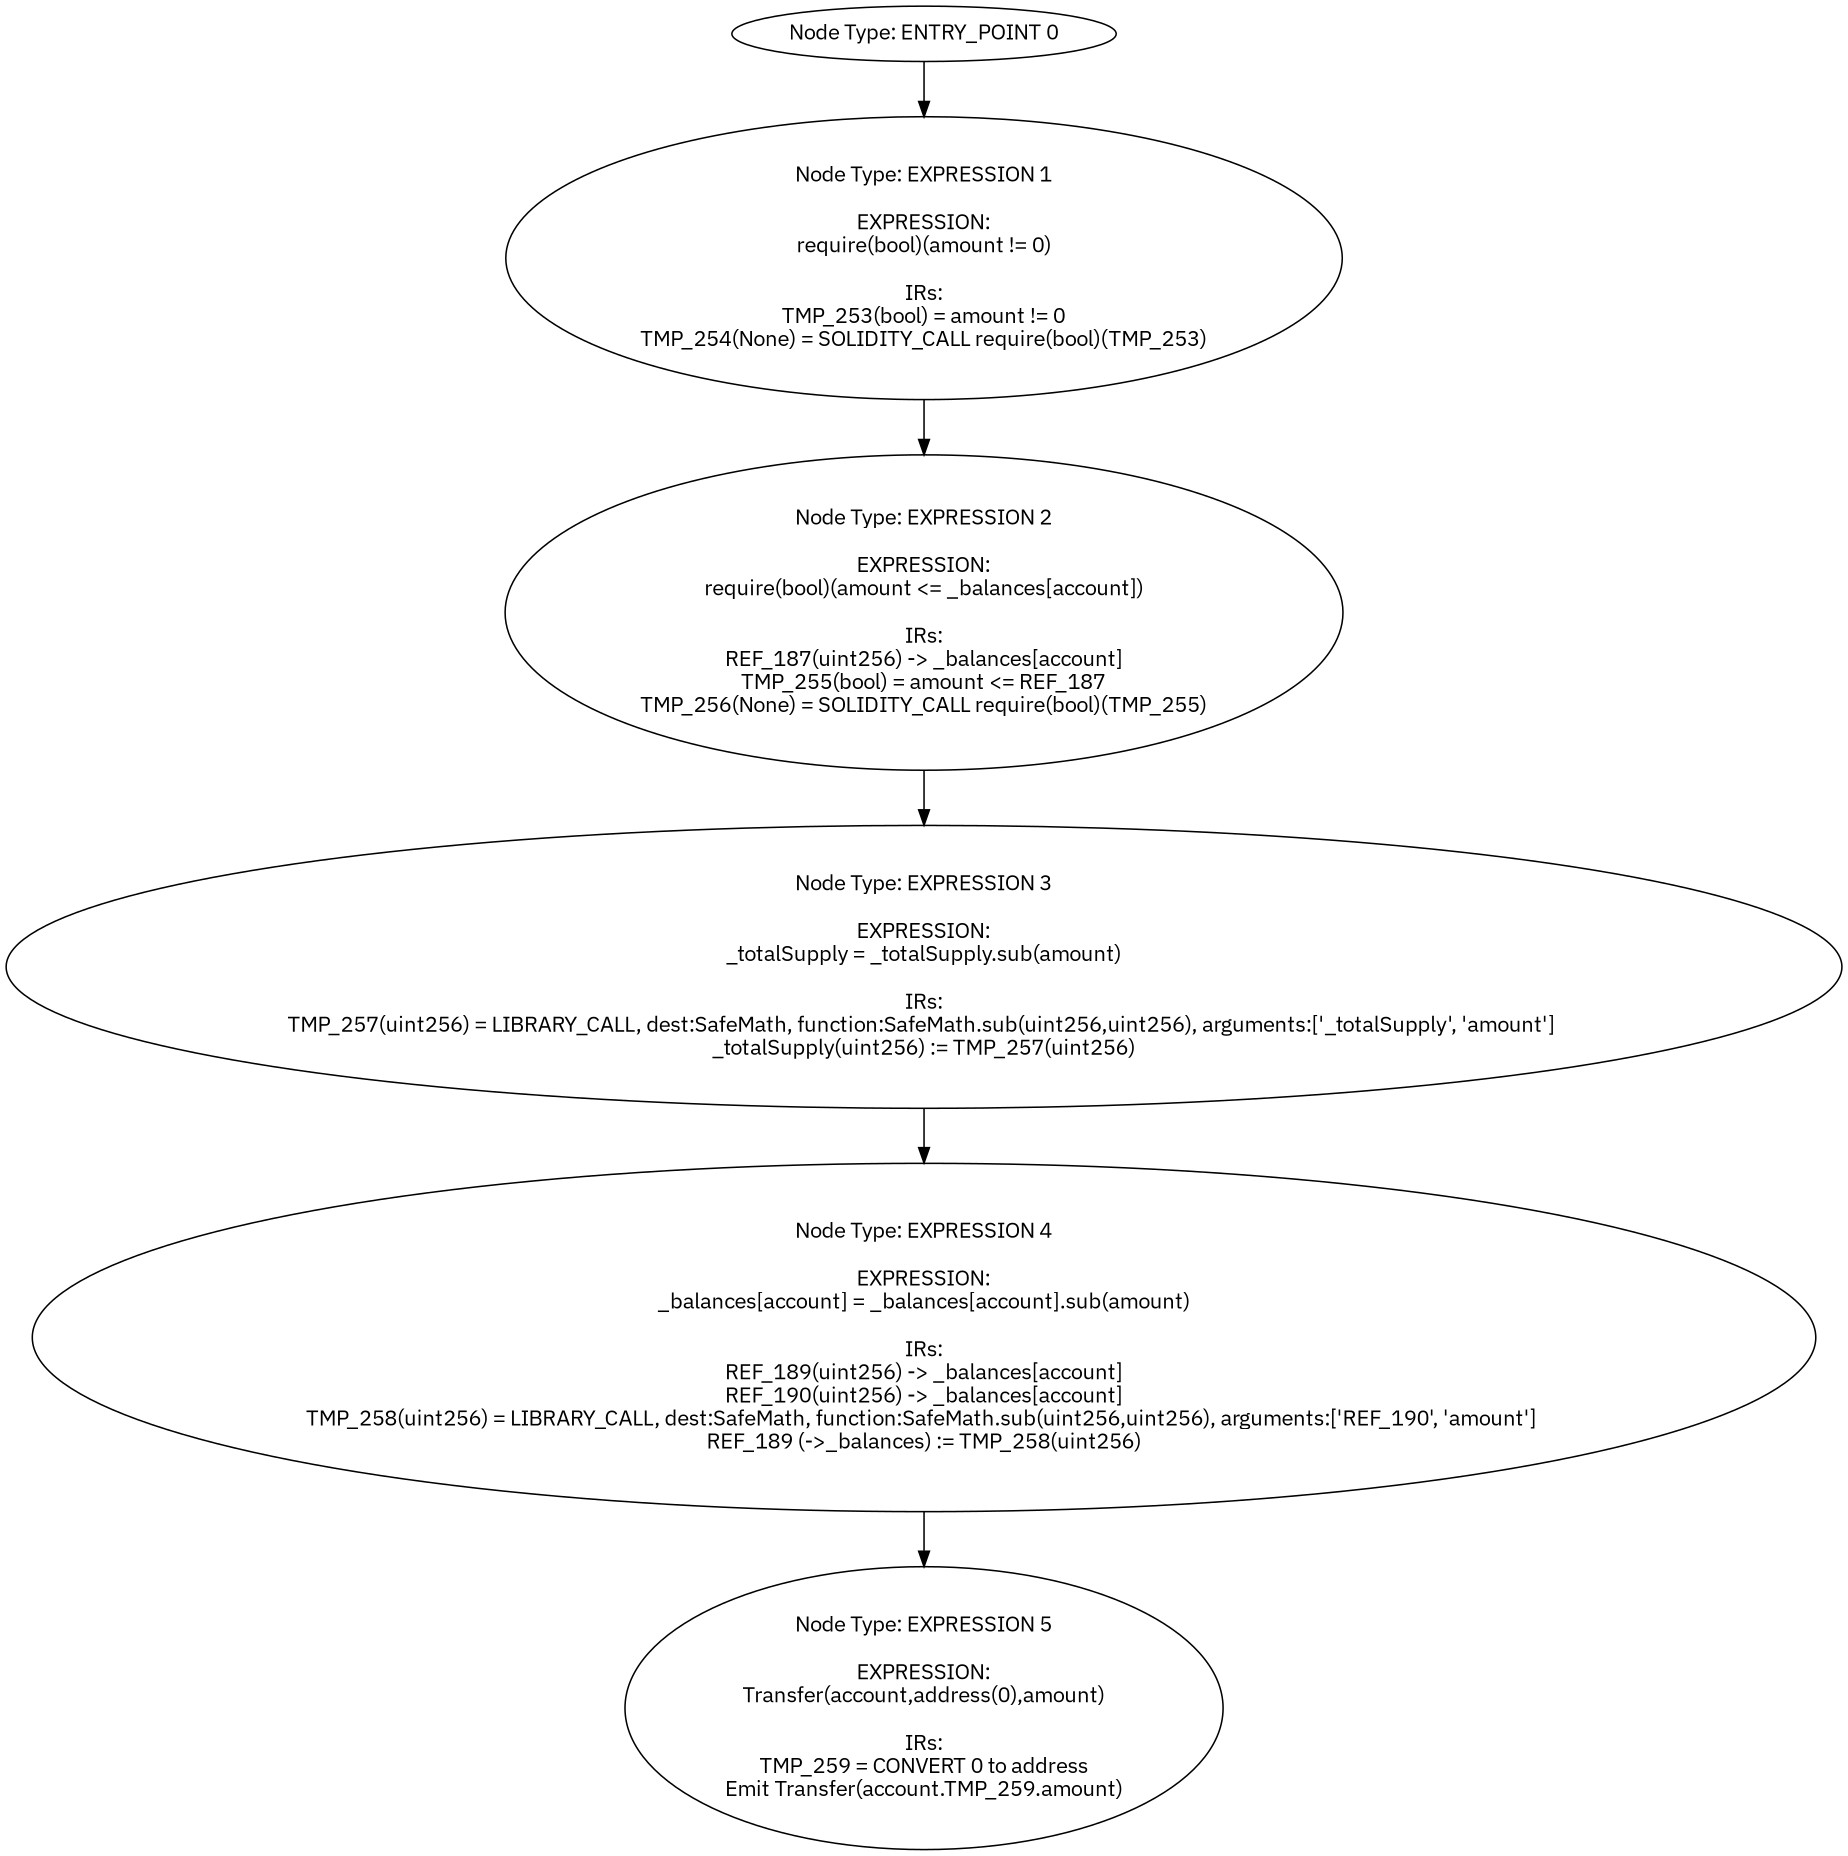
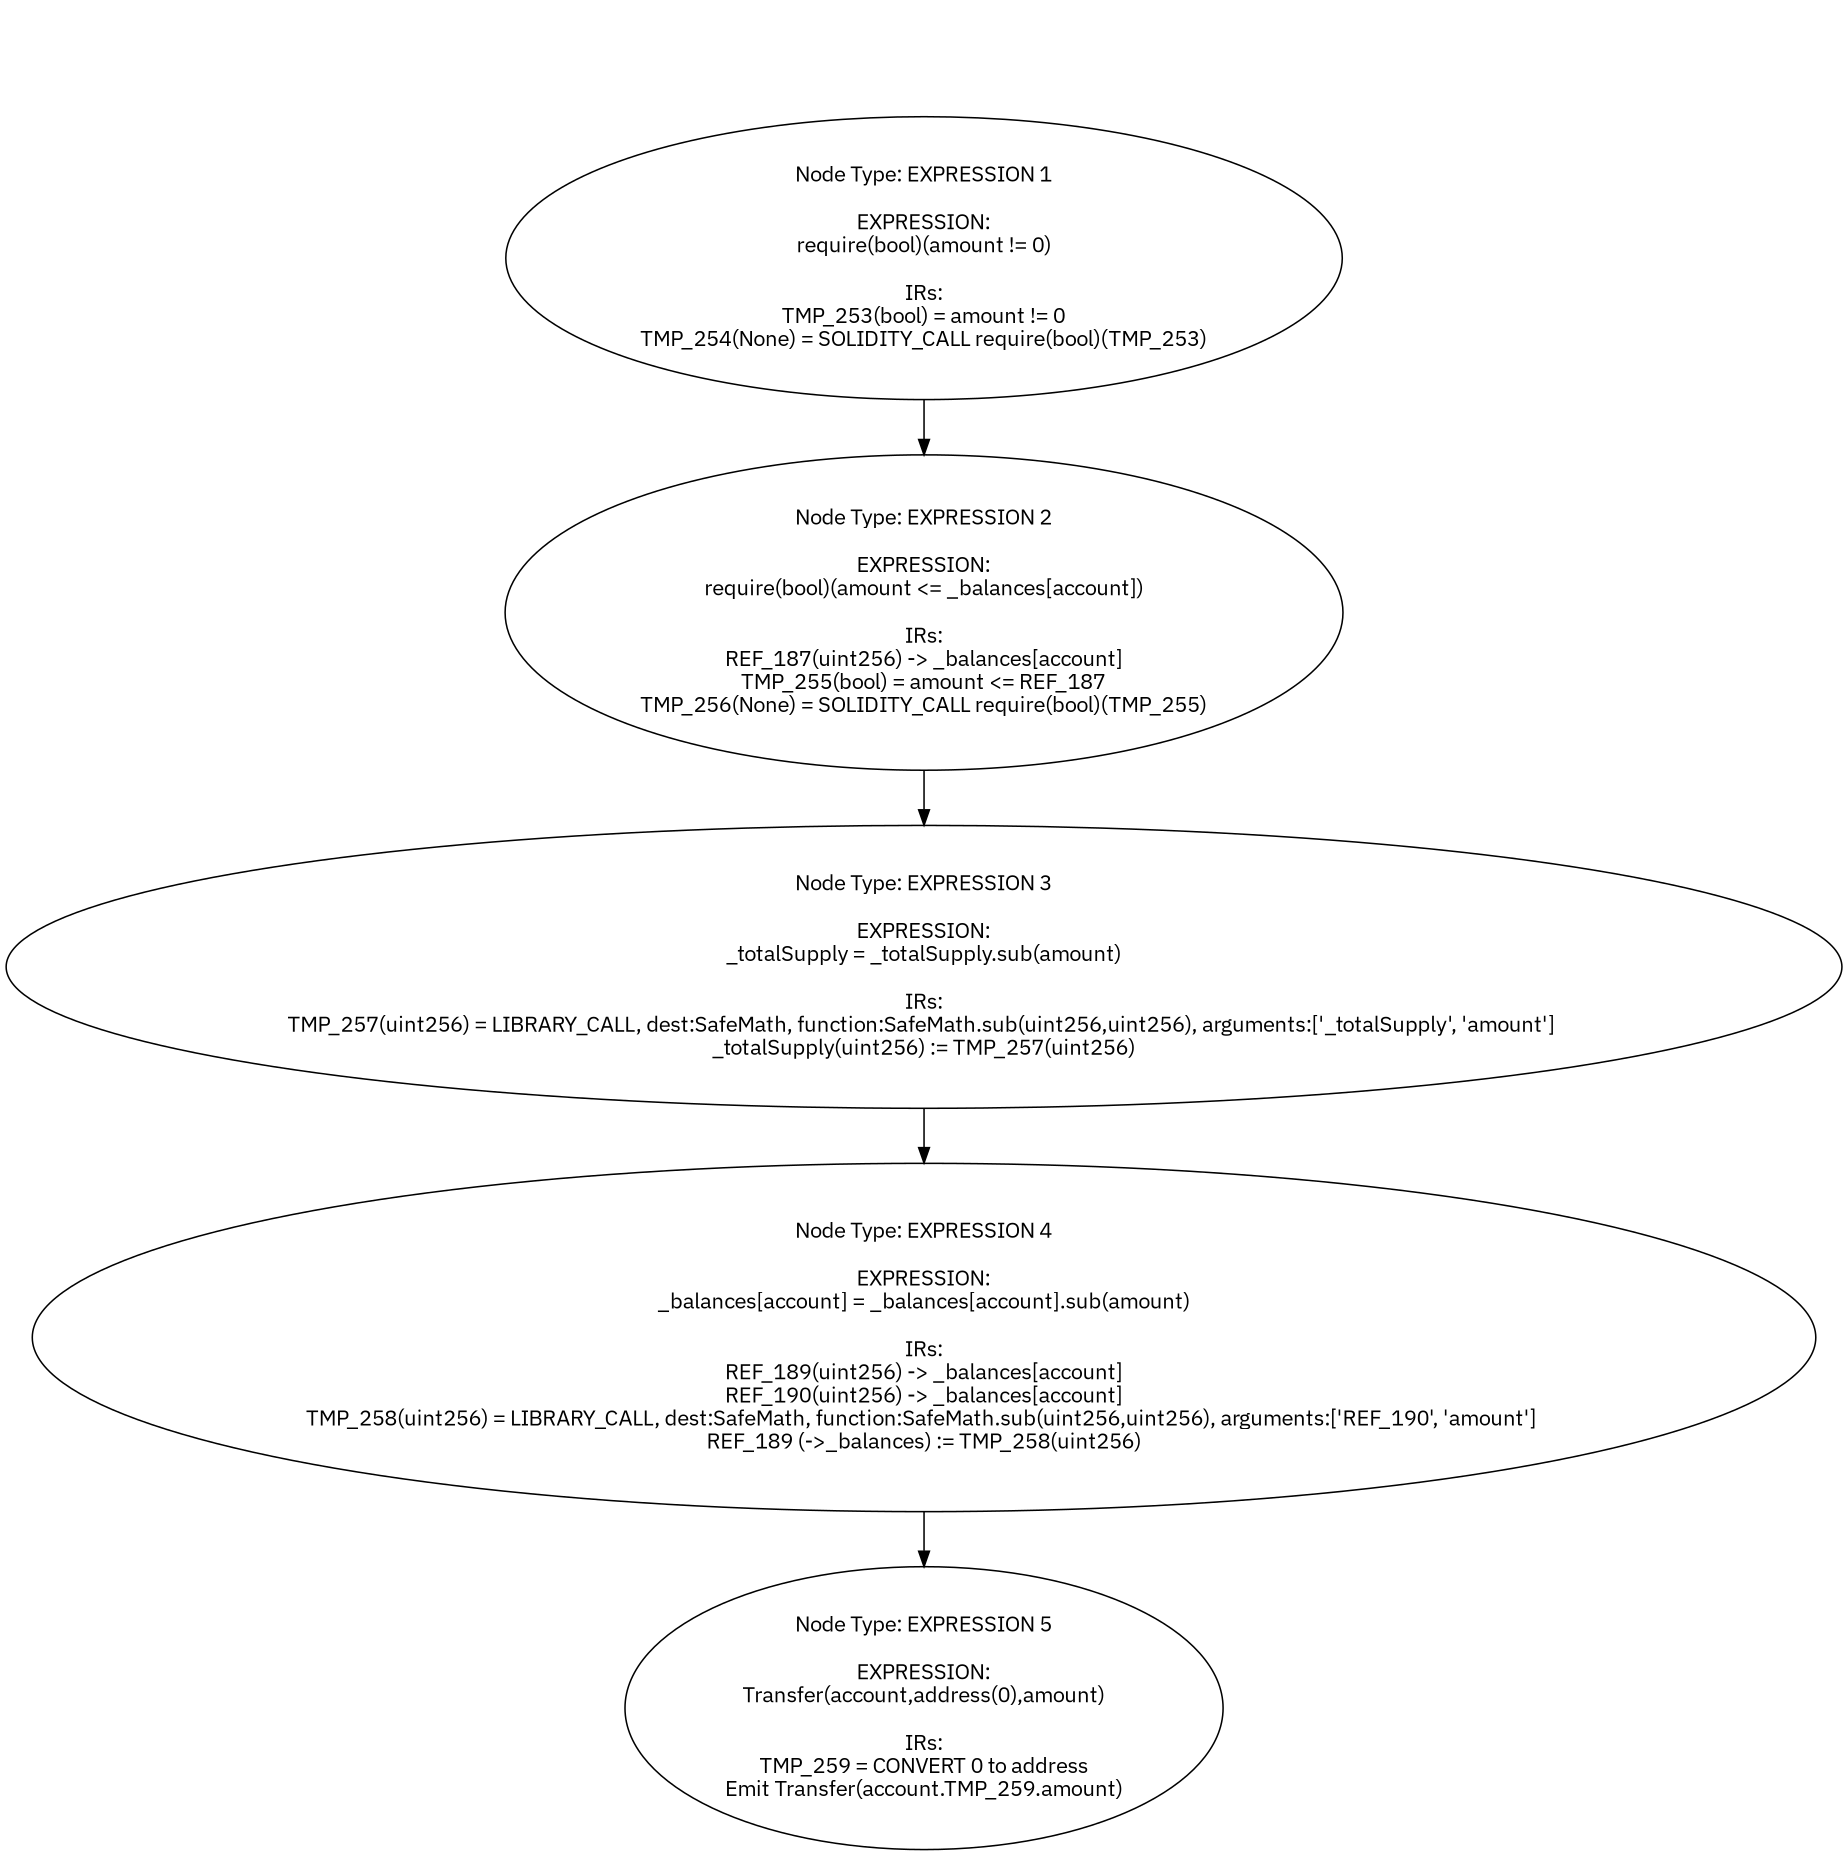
(924, 34) -> none
